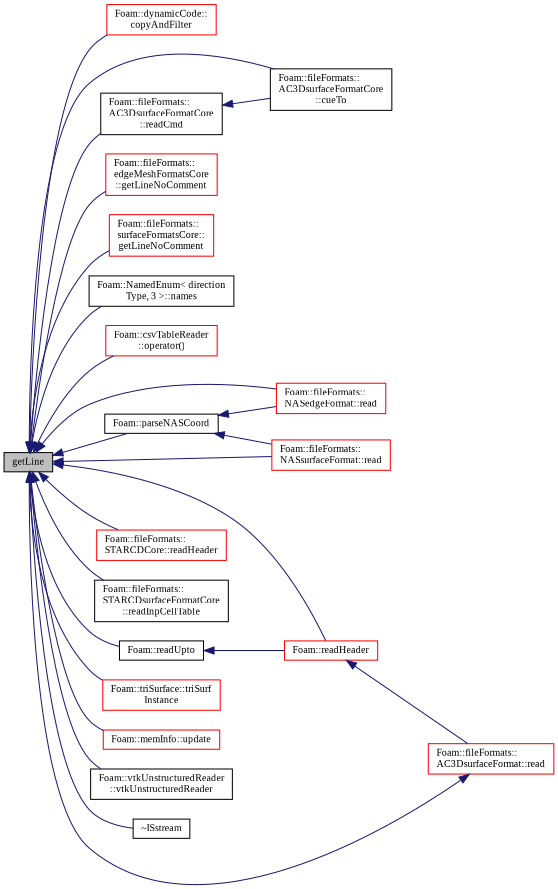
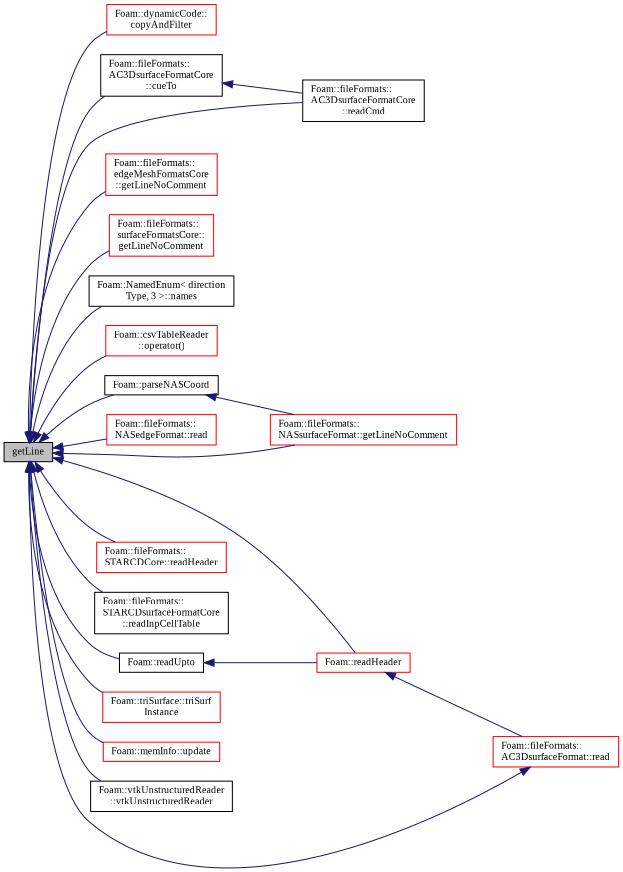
(252, 101) -> (268, 89)
(252, 410) -> none
(331, 455) -> (363, 430)
(161, 829) -> none
